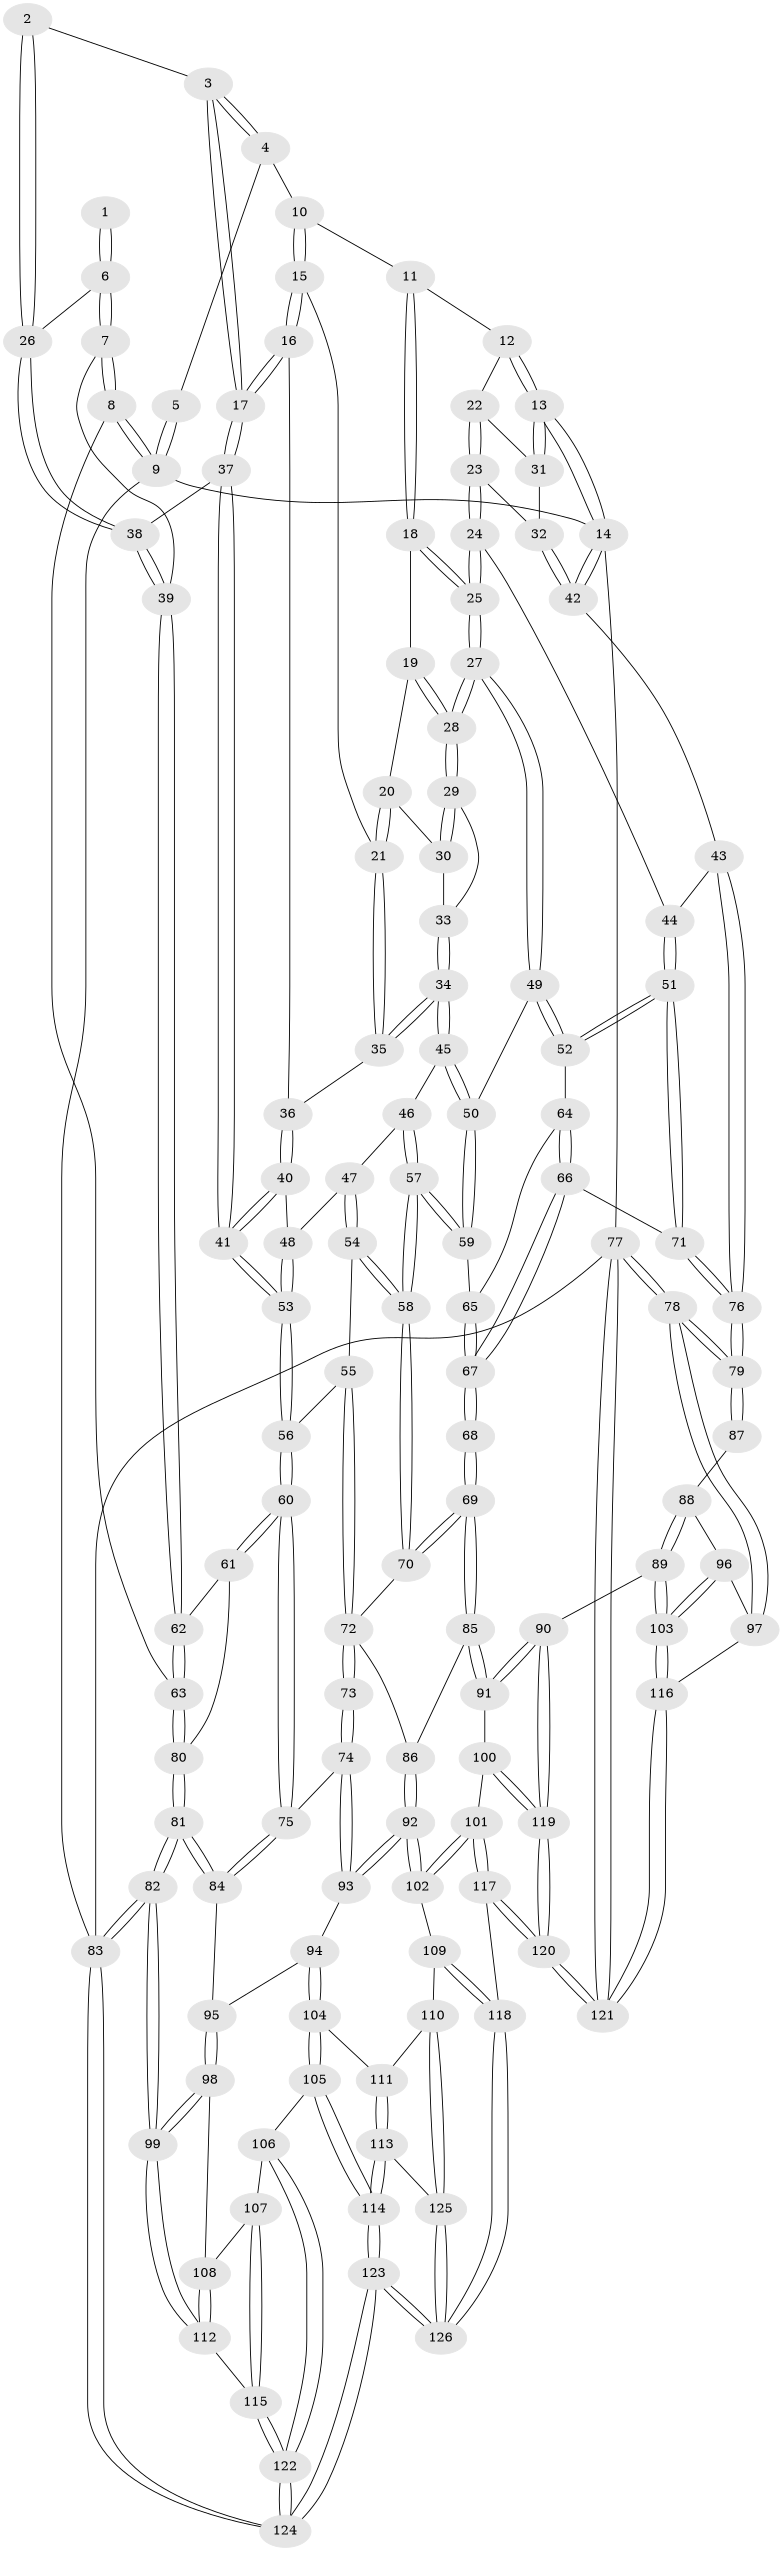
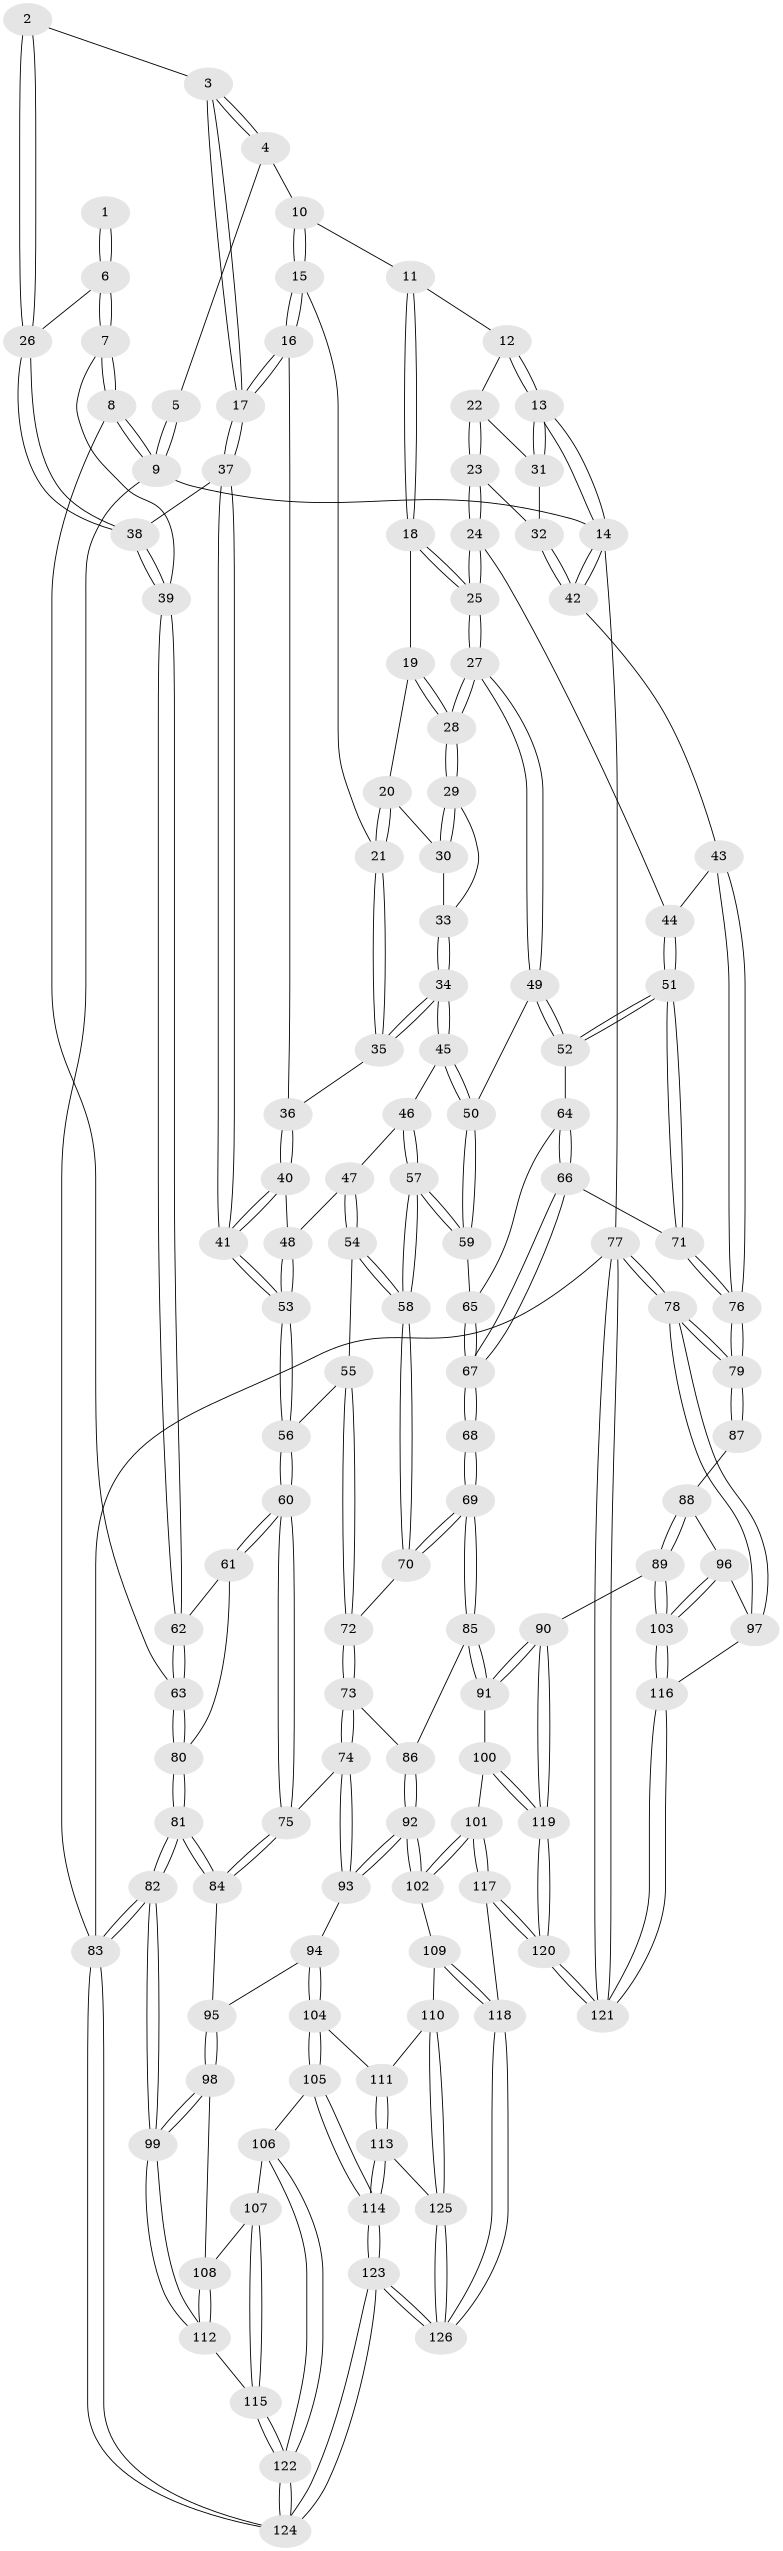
(387, 1691) -> (380, 1726)
